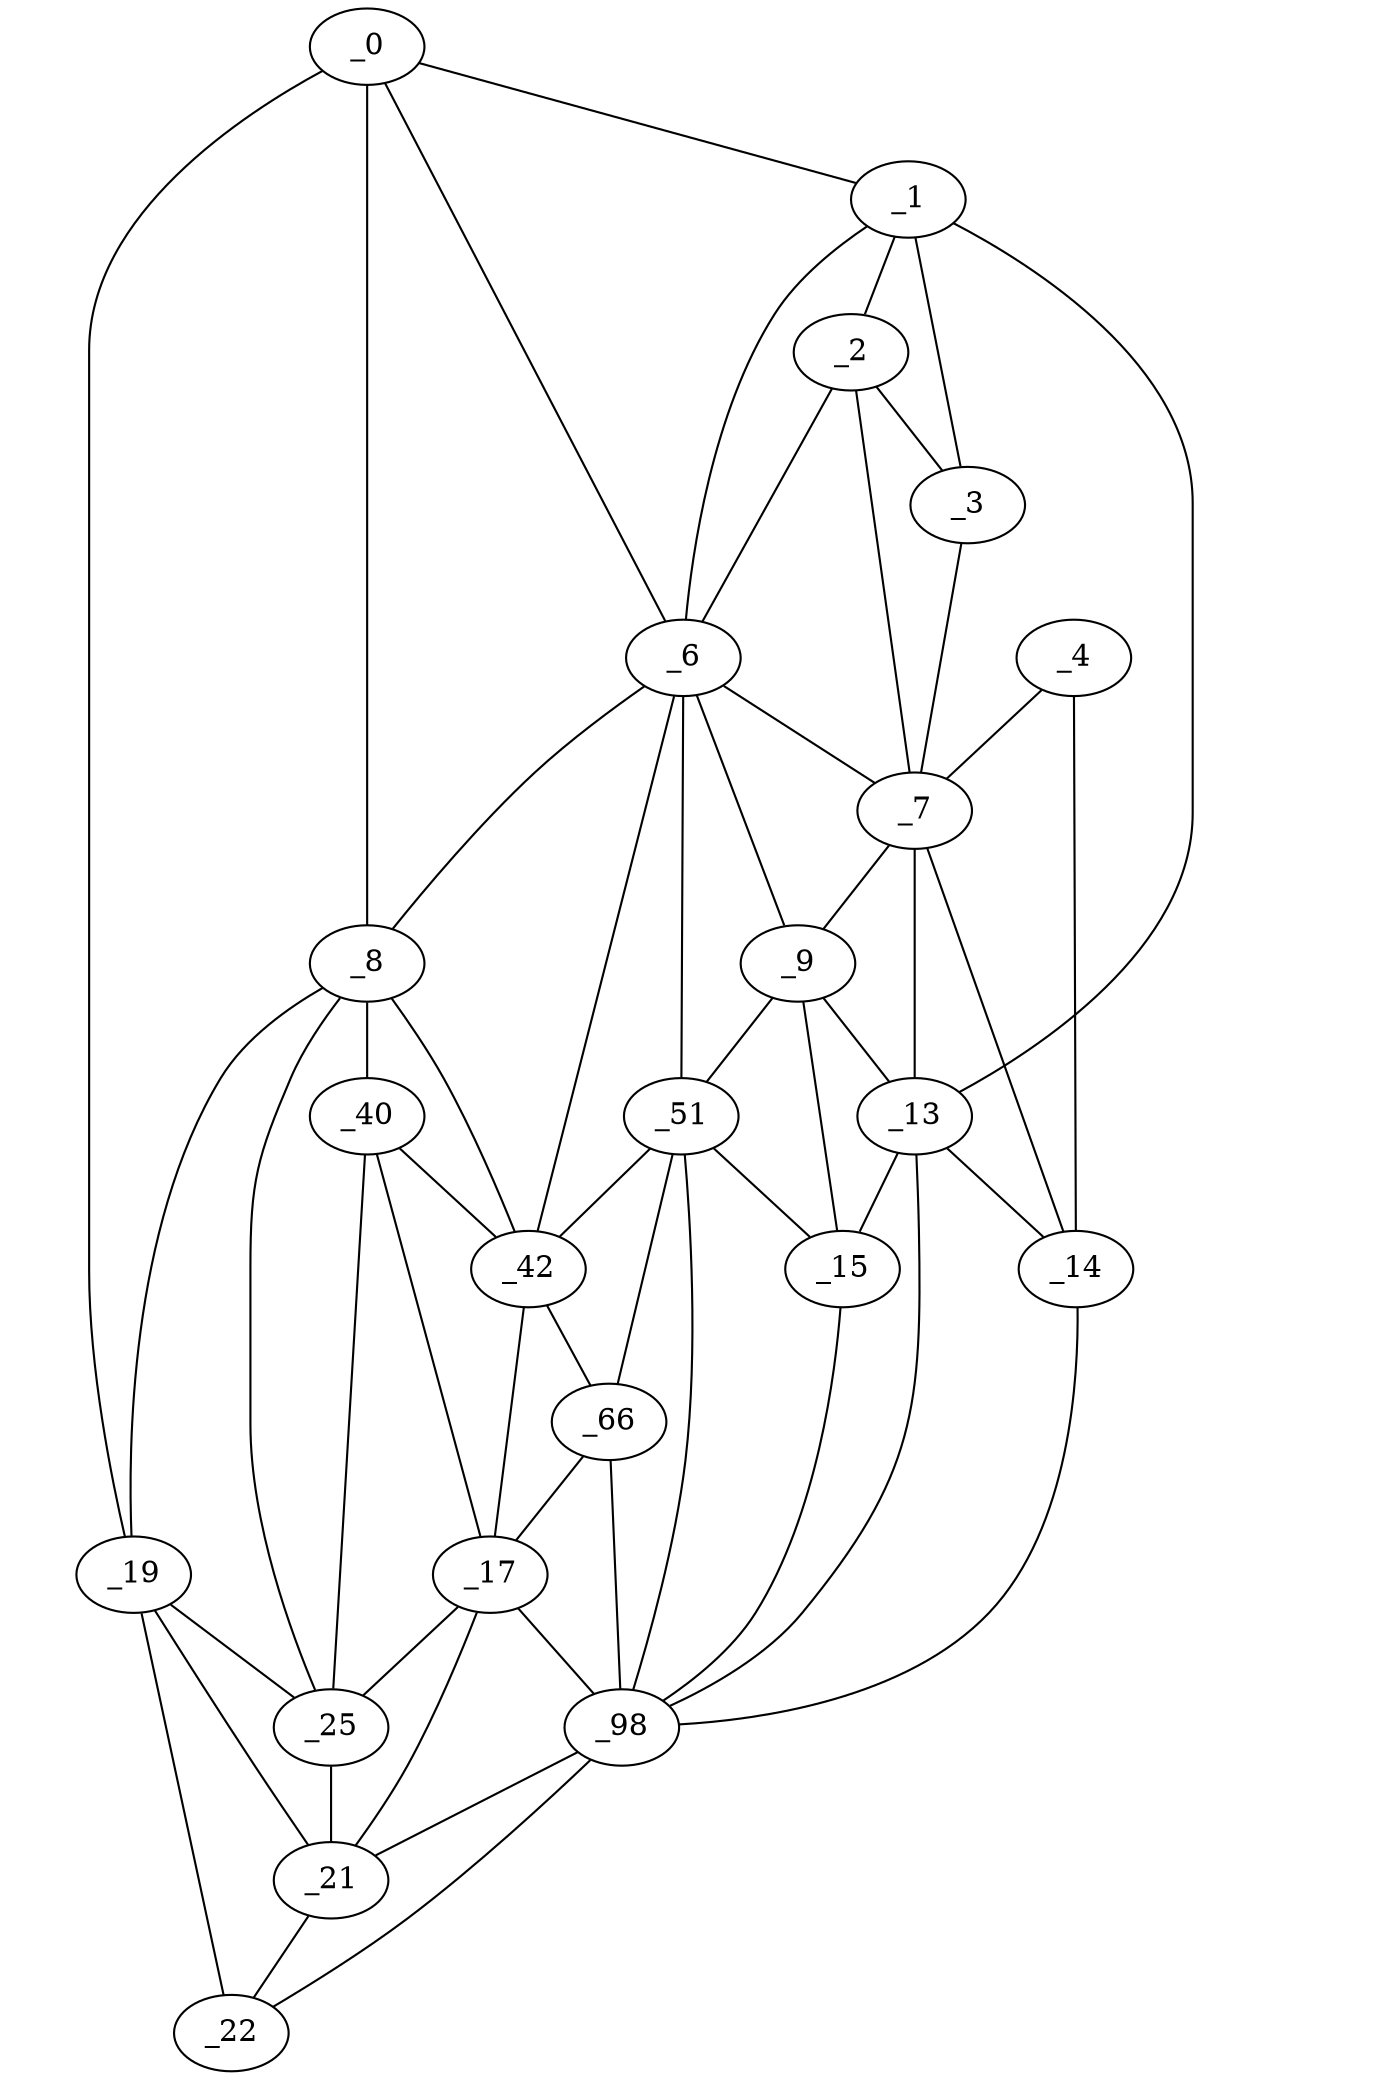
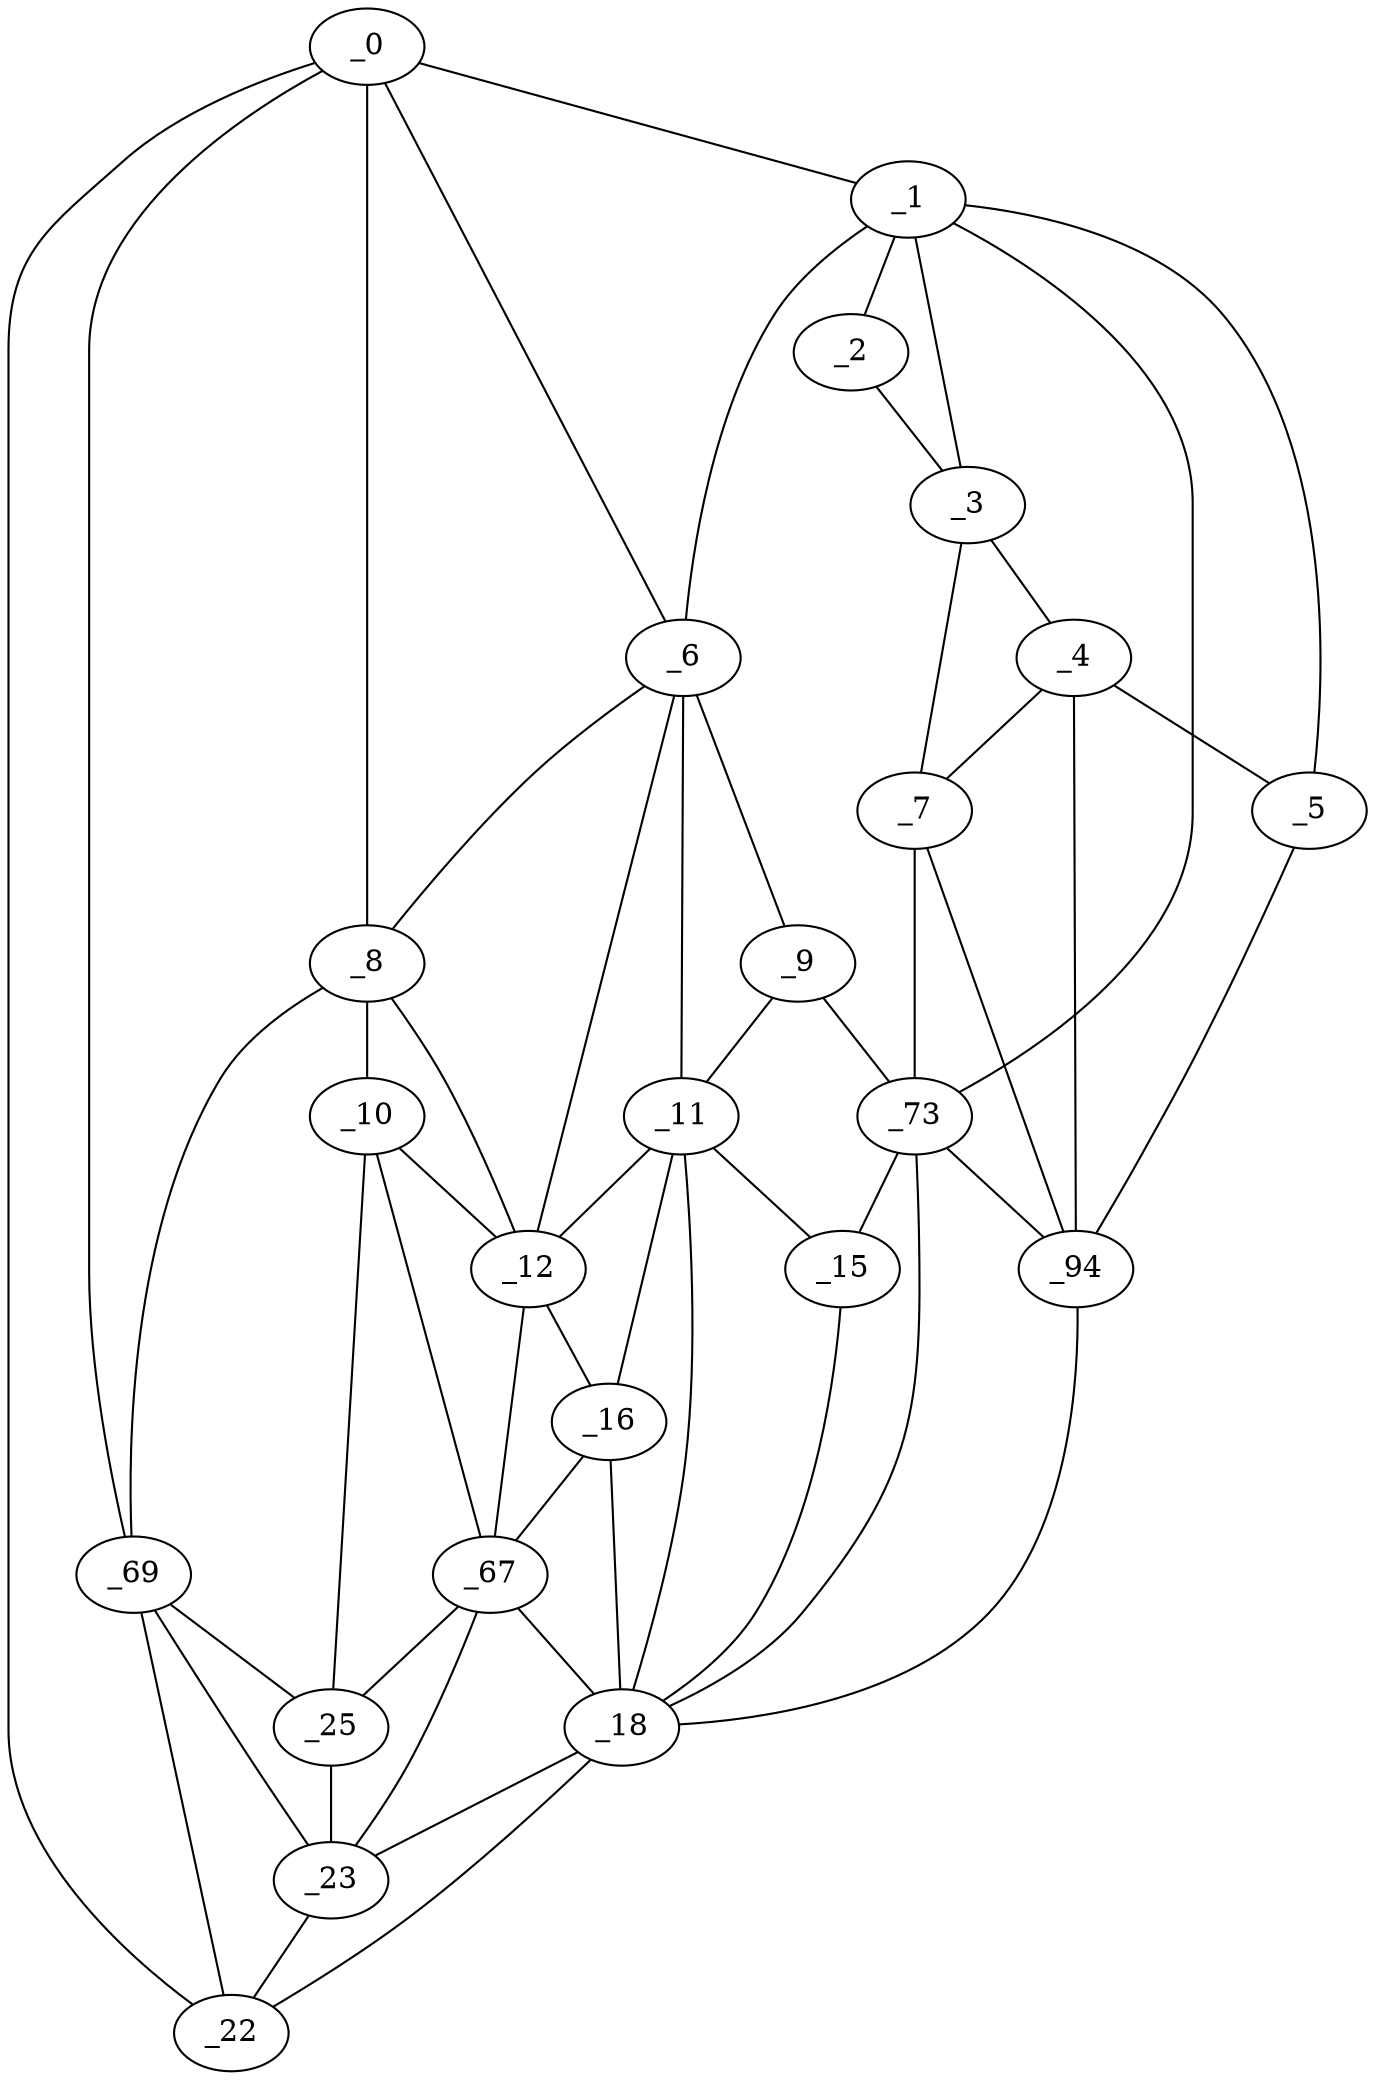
(767, 505) -> none
(883, 582) -> none
none -> (1021, 582)
(799, 734) -> none
none -> (1309, 811)
(856, 887) -> none
none -> (8, 987)
(367, 1116) -> (367, 1116)
(681, 1116) -> (681, 1116)
(820, 1116) -> none
(915, 1116) -> (915, 1116)
(528, 1269) -> (528, 1269)
(1076, 1269) -> (1076, 1269)
(250, 1338) -> none
(609, 1422) -> (609, 1422)
(134, 1575) -> (134, 1575)
(490, 1575) -> (490, 1575)
(622, 1727) -> (622, 1727)
(331, 1880) -> (331, 1880)
